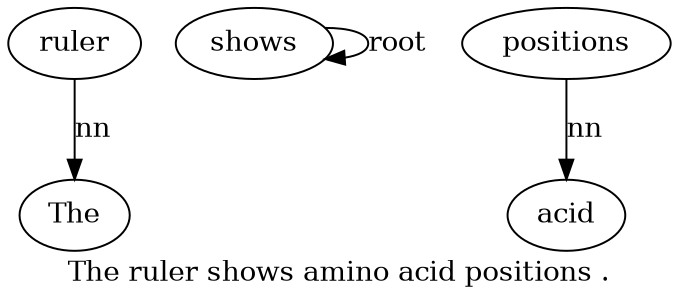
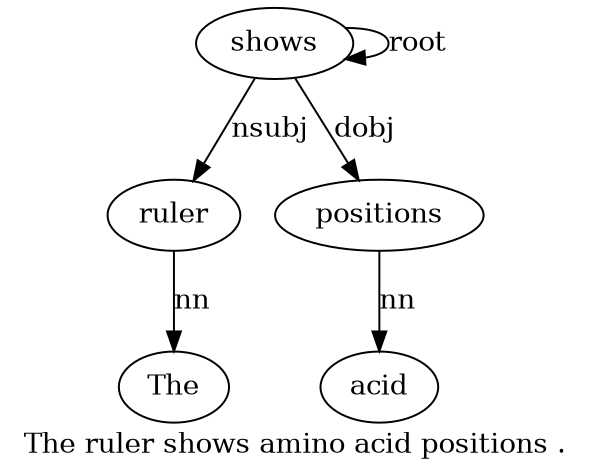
none -> (229, 121)
none -> (322, 121)
